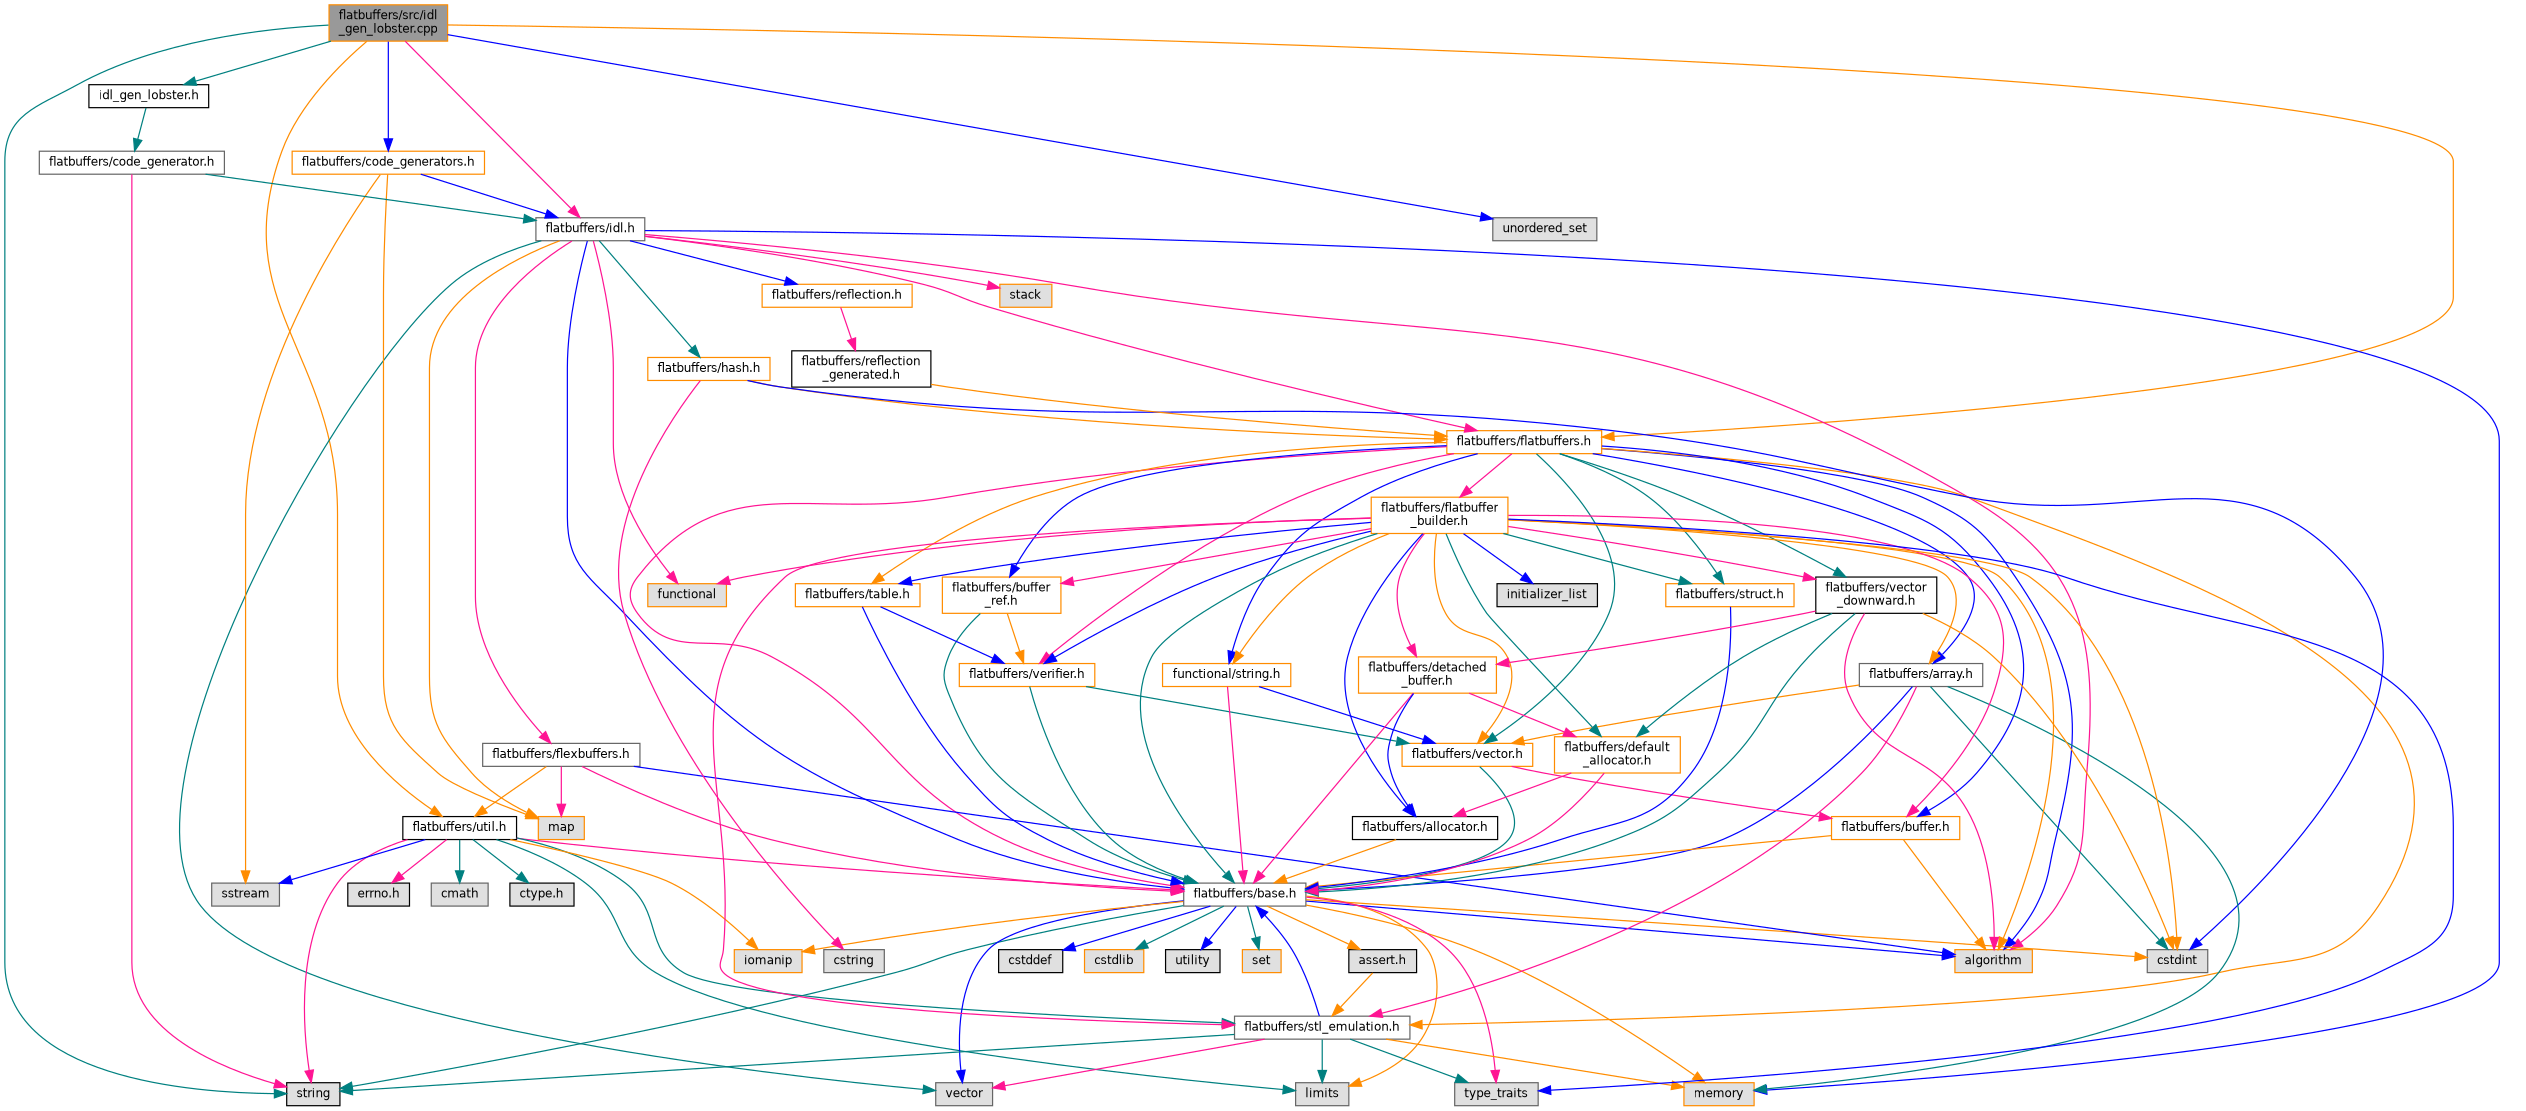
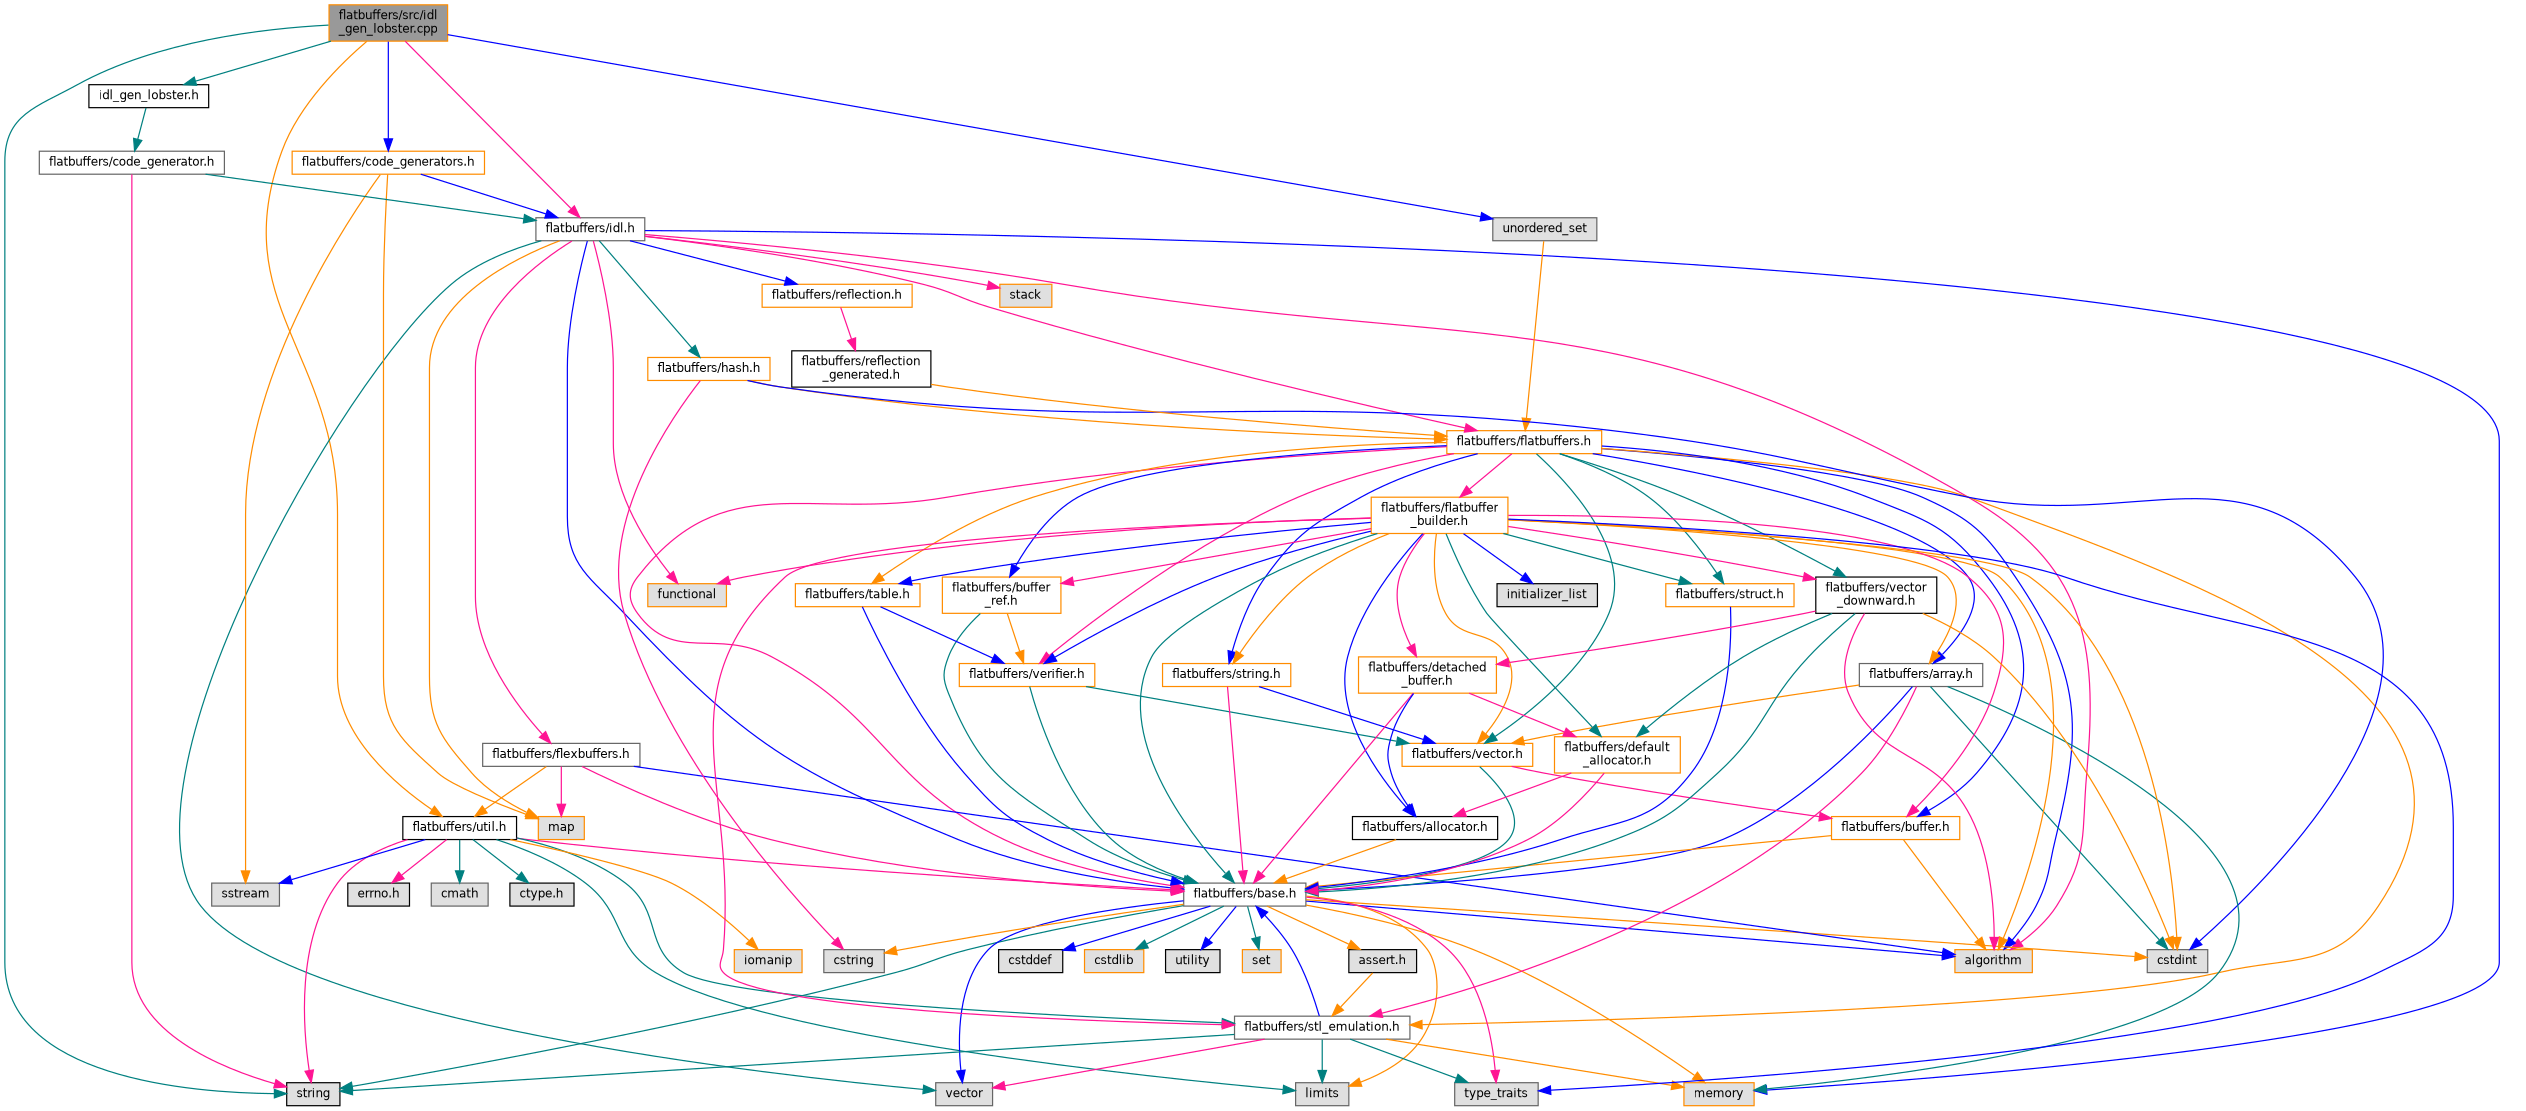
(1955, 78) -> (1535, 330)
(1227, 675) -> (1227, 675)
(998, 922) -> (997, 933)
